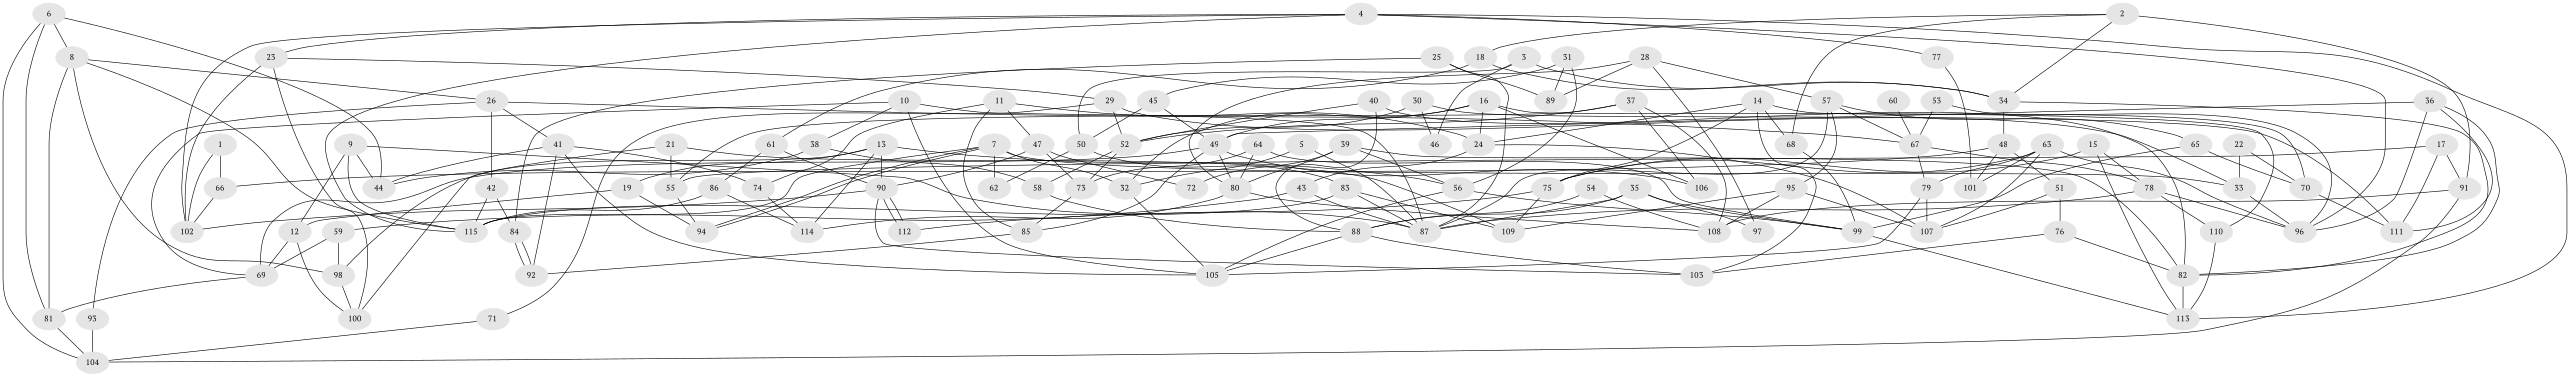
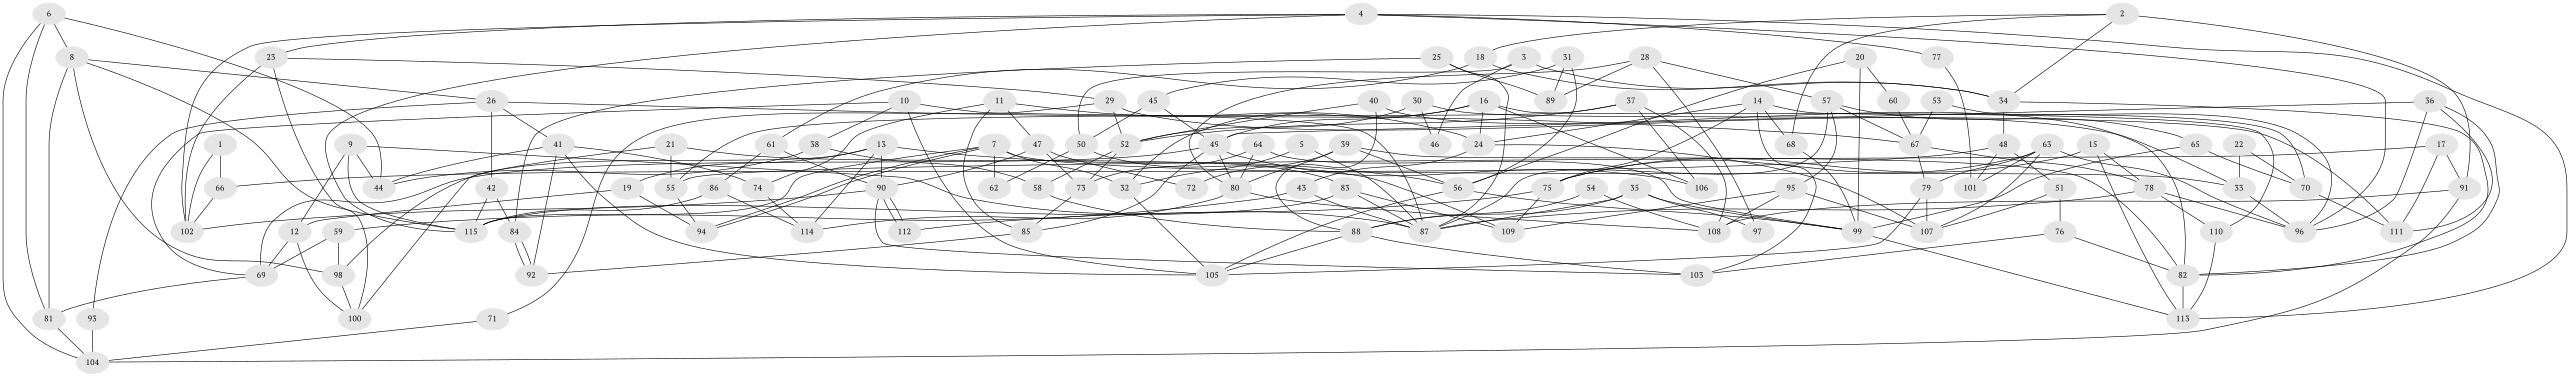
none -> (1860, 58)
